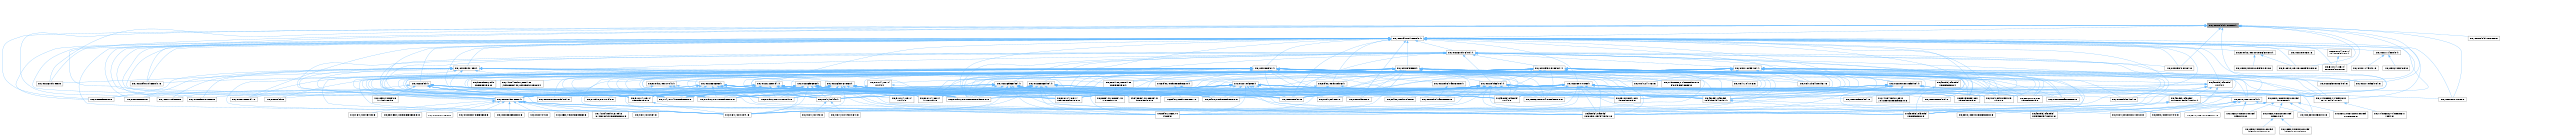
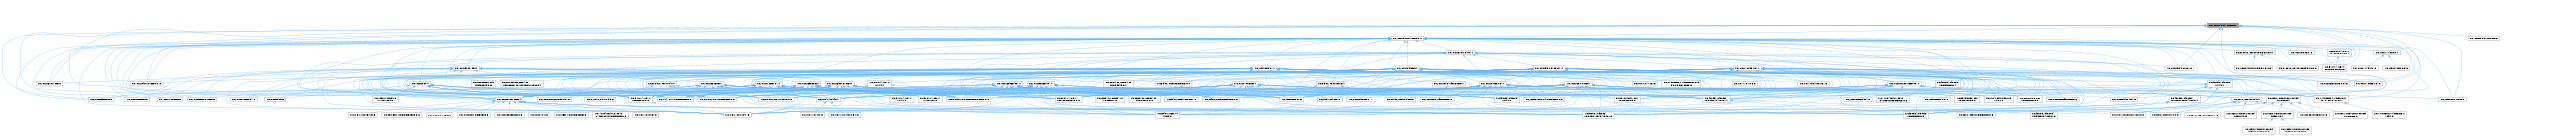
(1508, 48) -> none
(522, 84) -> (522, 84)
(1145, 99) -> (1145, 99)
